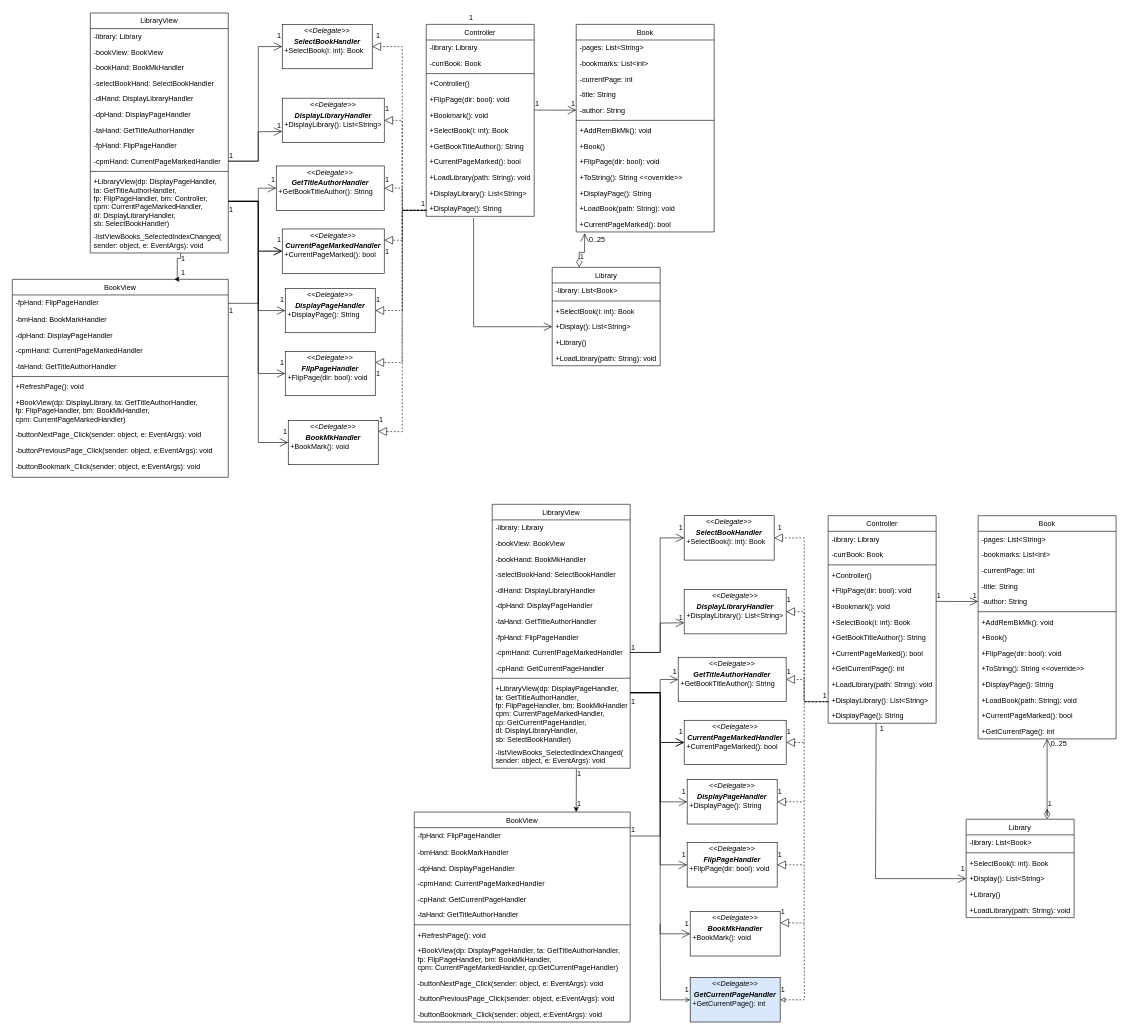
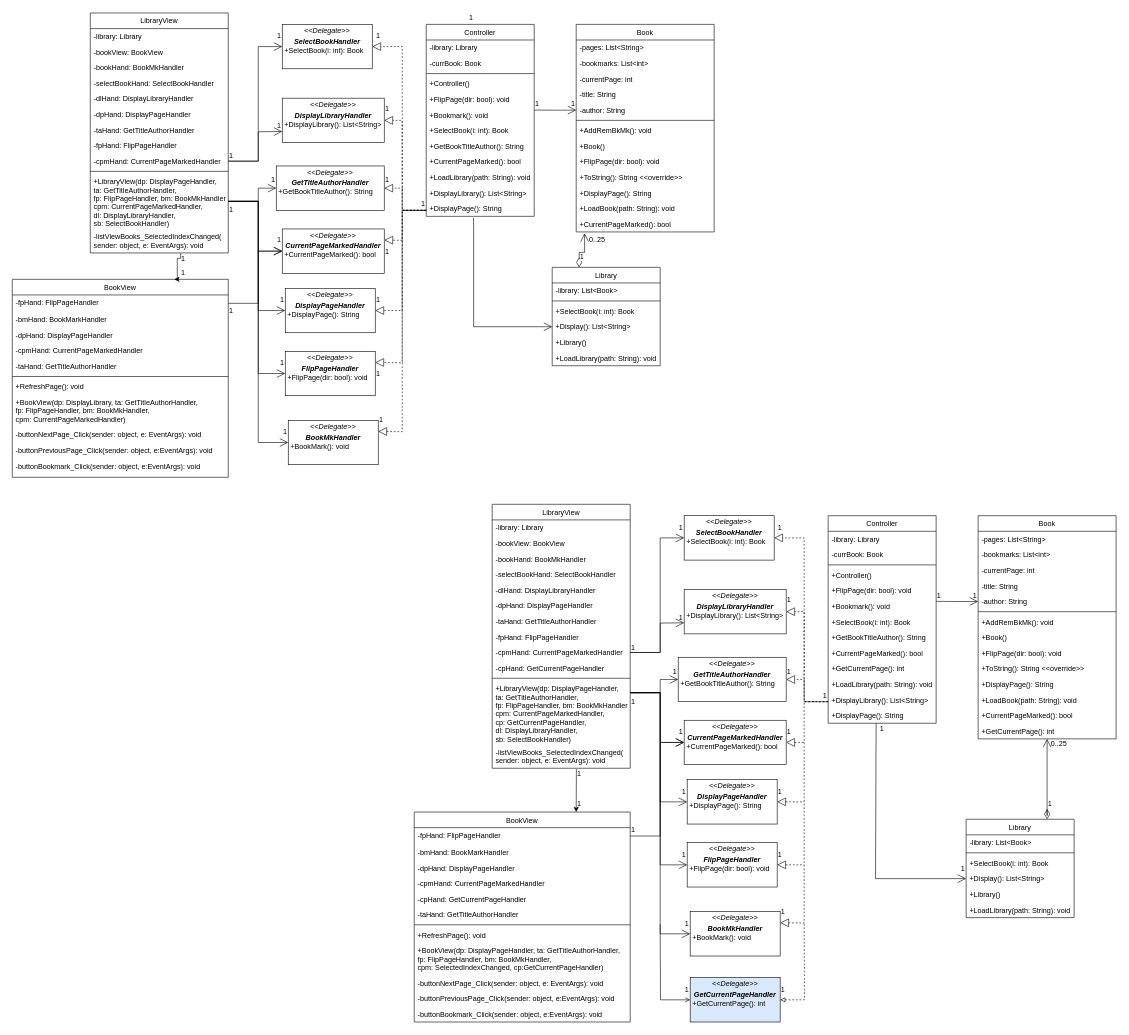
(159, 182) -> (159, 182)
(525, 951) -> (525, 951)
